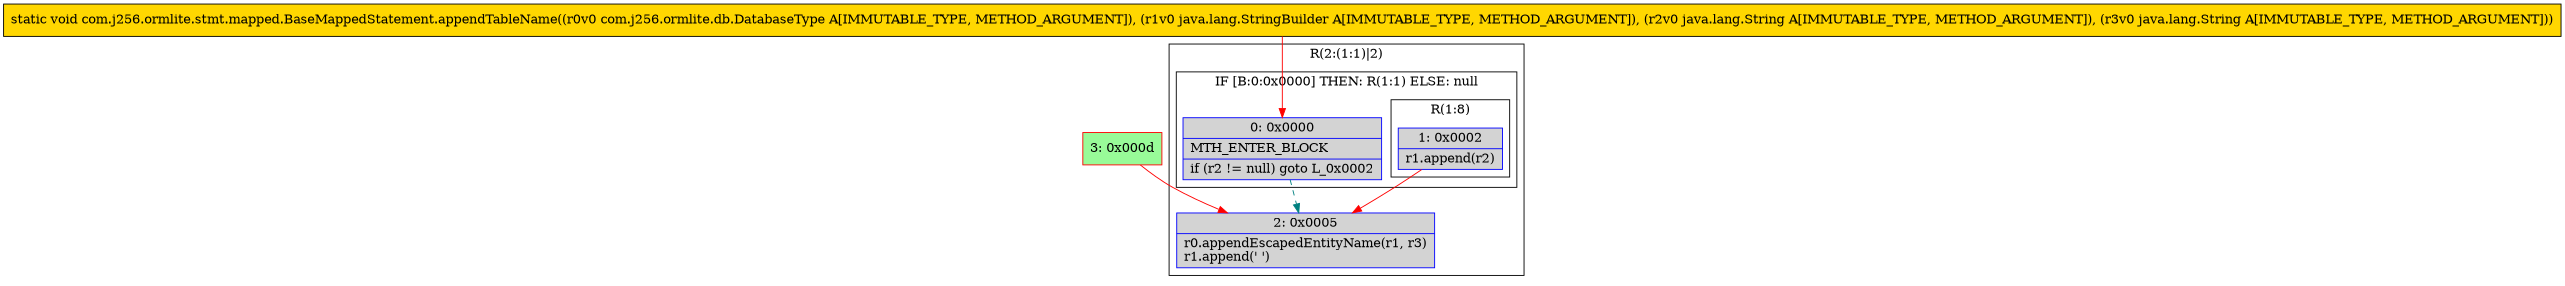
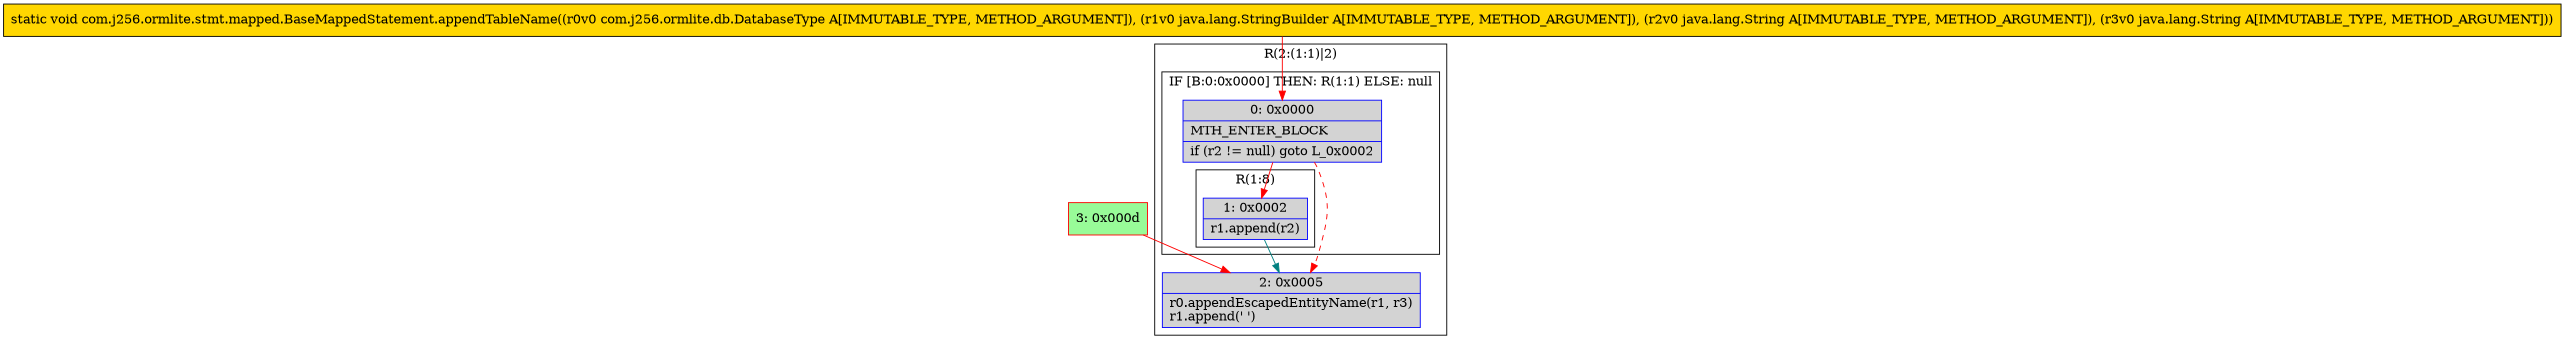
none -> (1269, 176)
(1294, 193) -> (1327, 213)
(1385, 193) -> (1270, 252)
